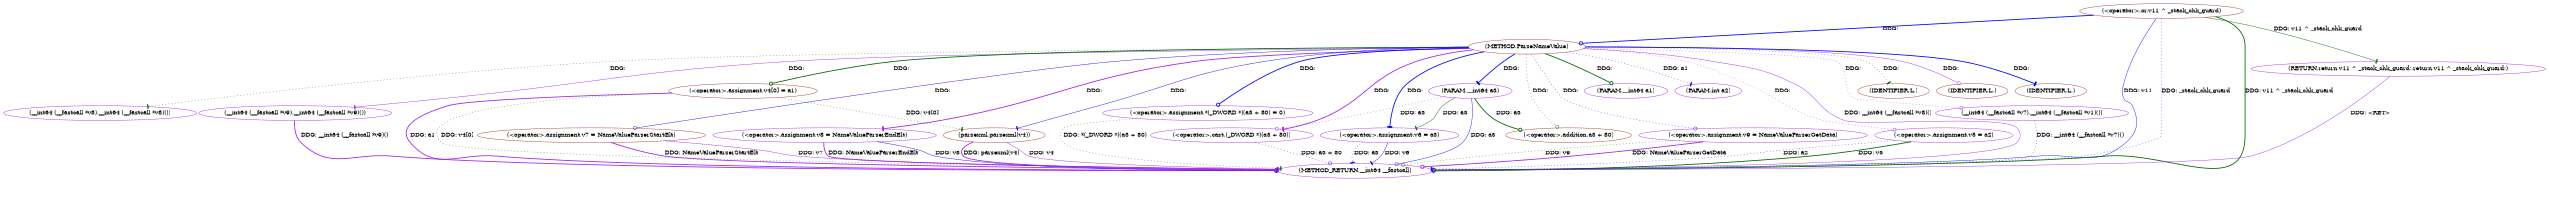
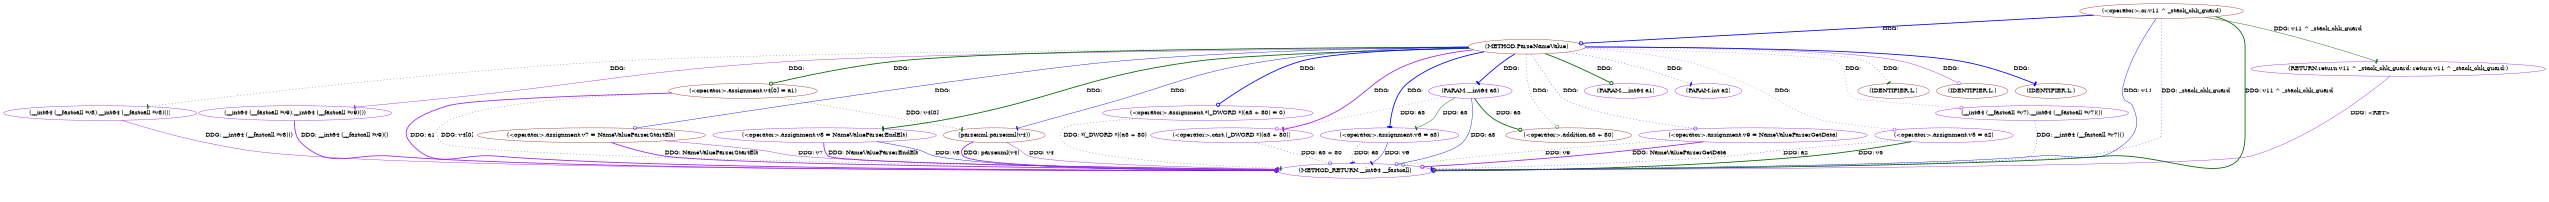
(1174, 65) -> (1174, 65)
(1676, 69) -> (1676, 69)
(2032, 113) -> (2032, 113)
(1961, 154) -> (435, 162)
